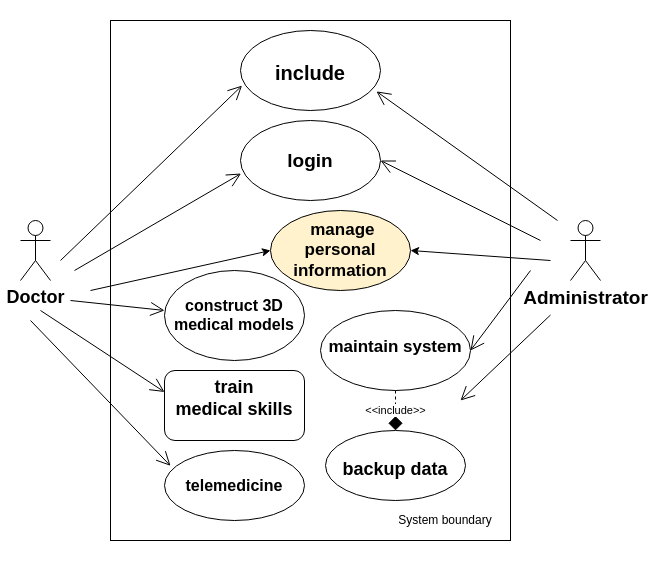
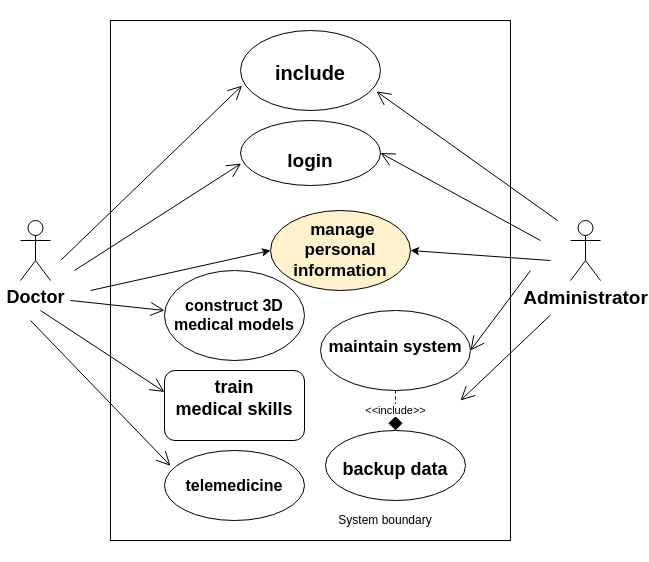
(311, 161) -> (311, 153)
(446, 521) -> (386, 521)
